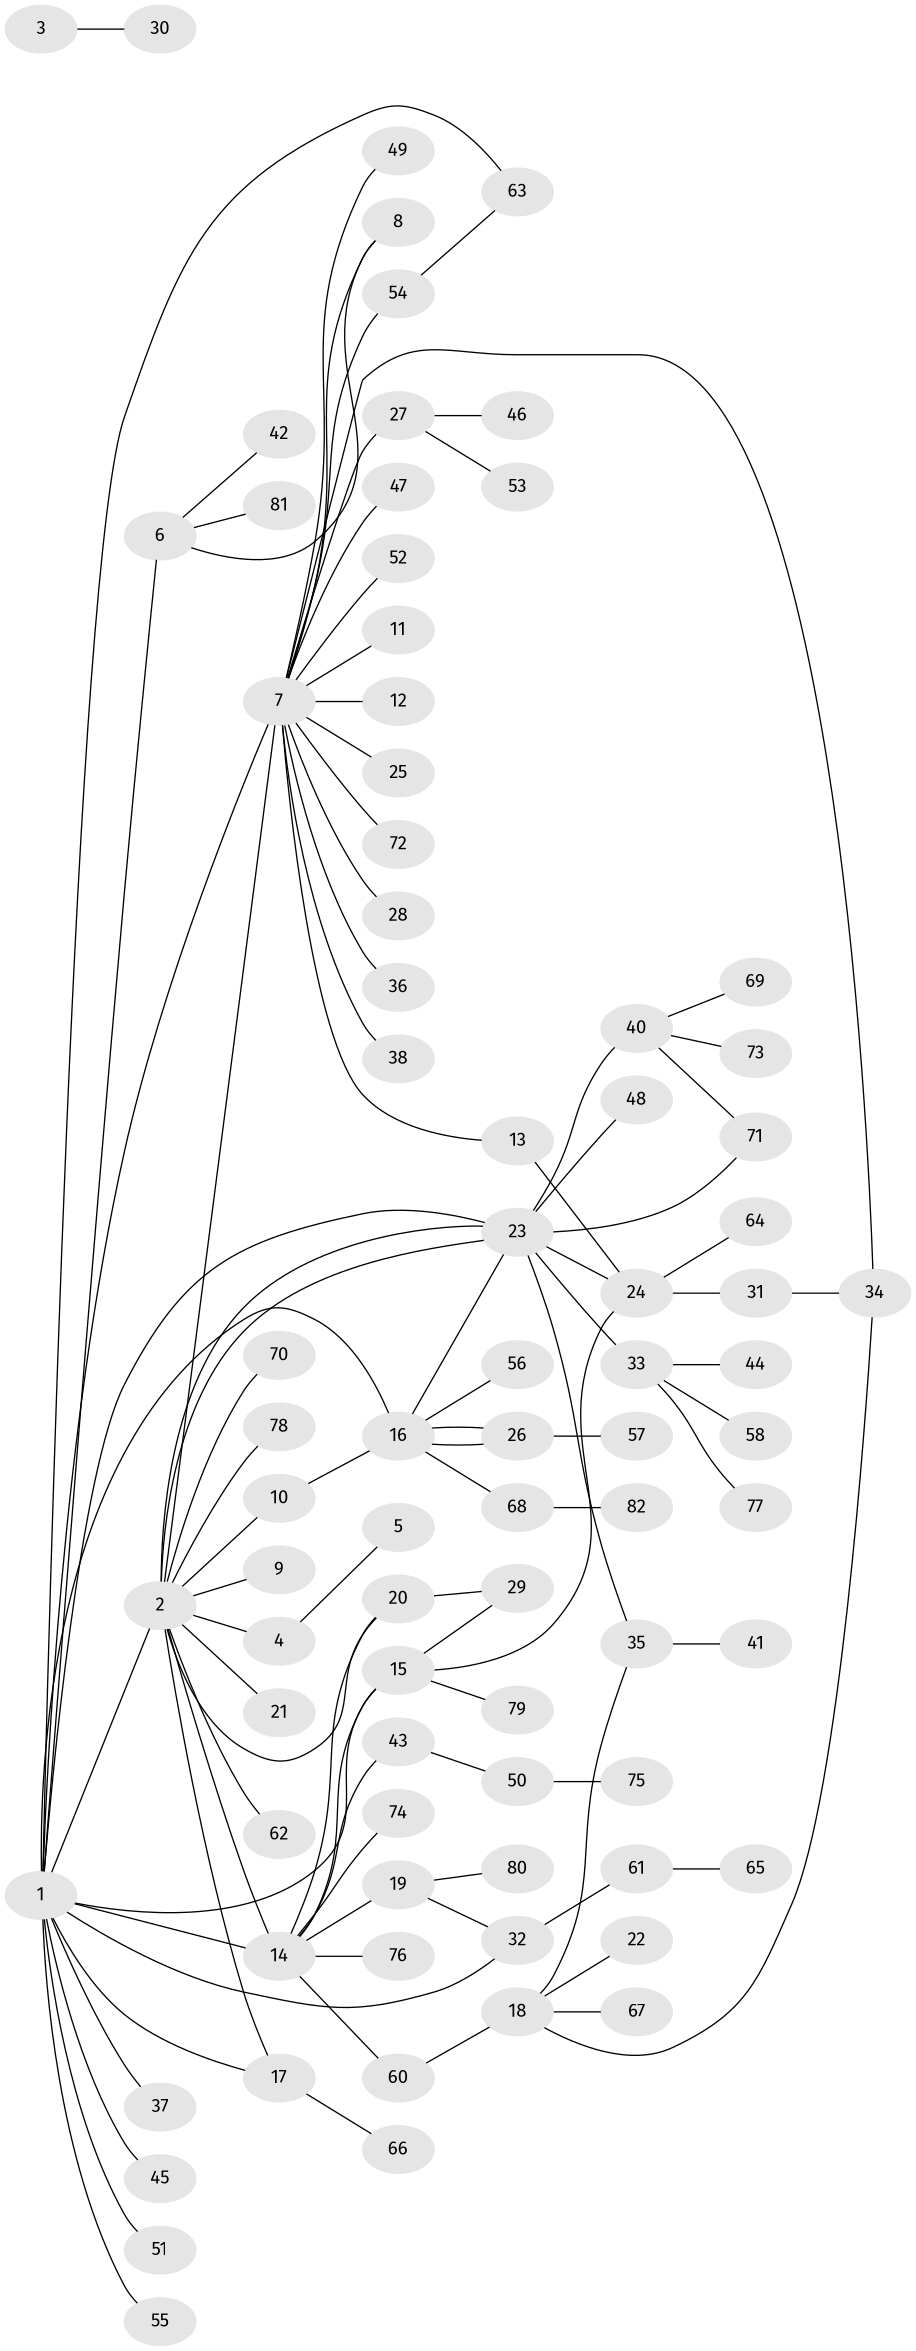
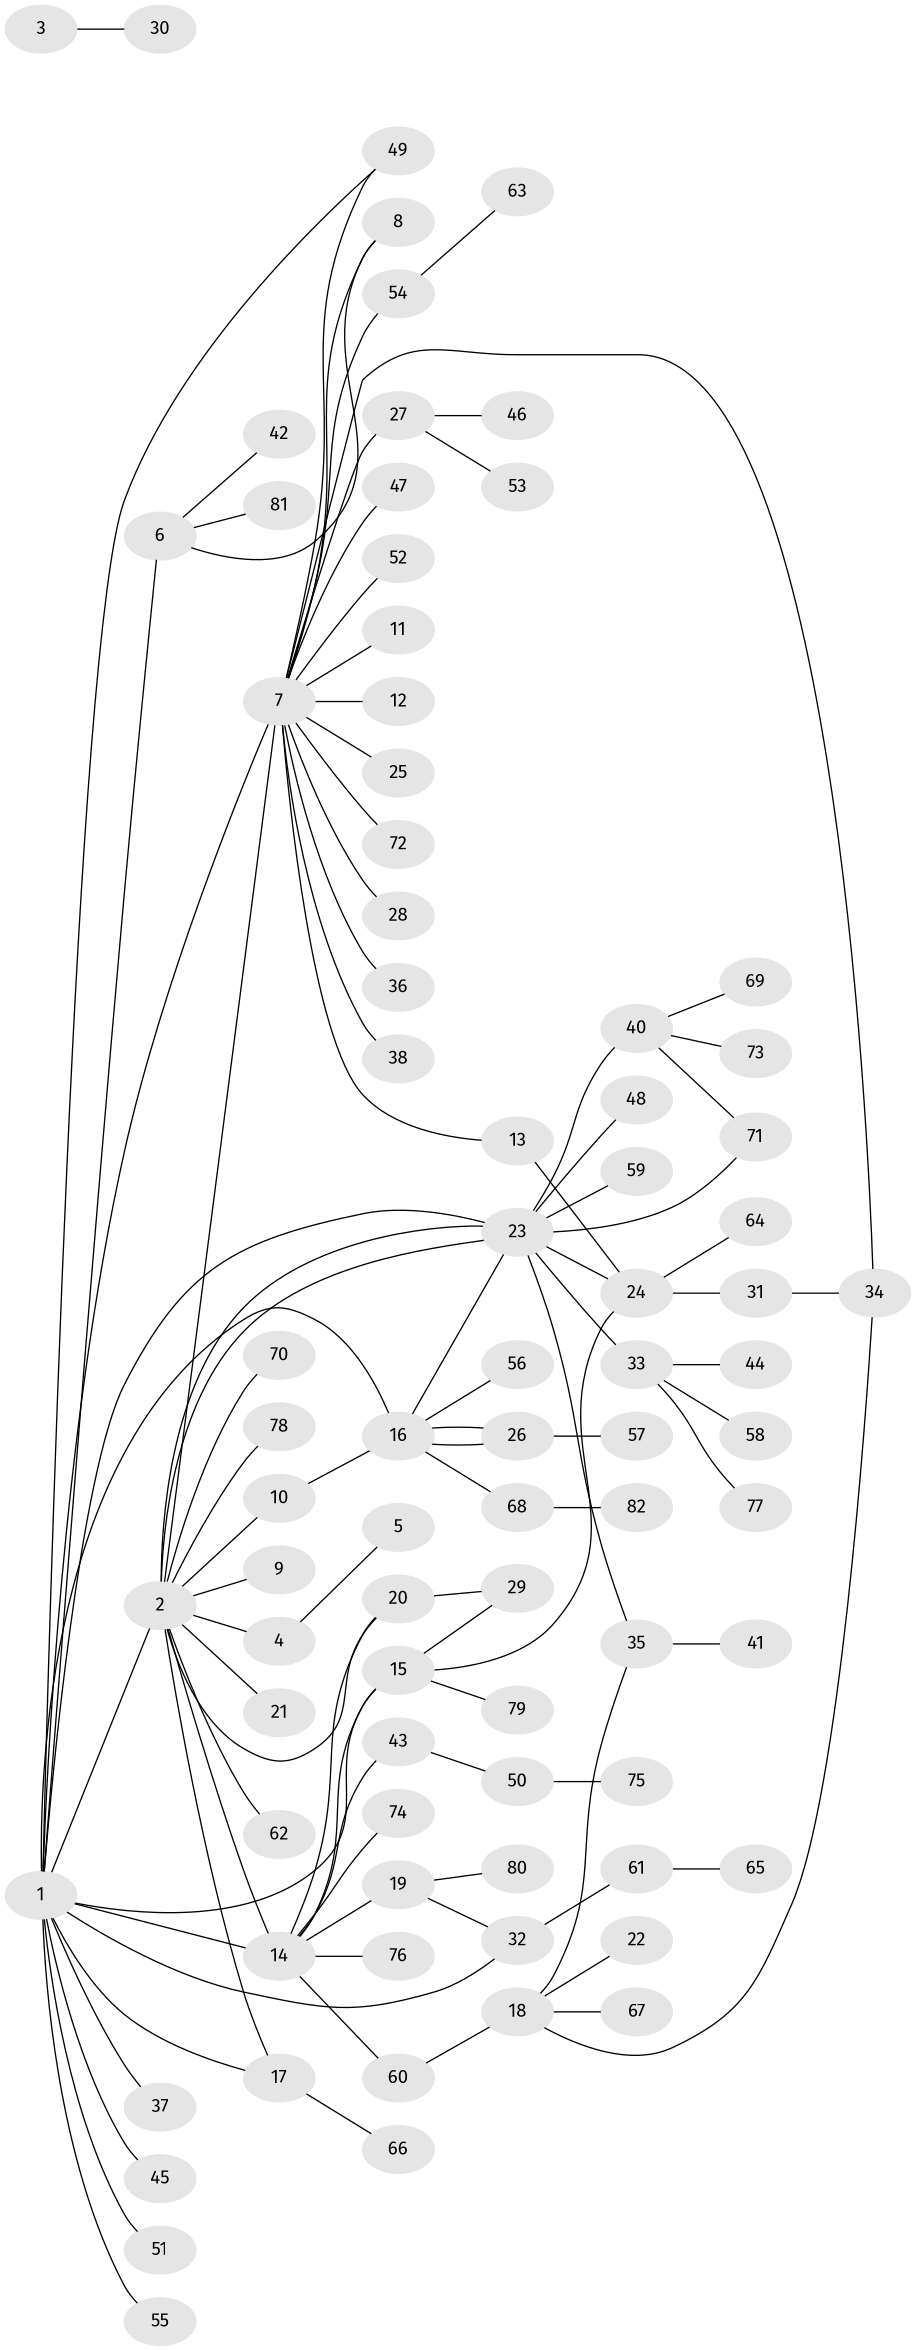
(80, 862) -> (77, 975)
none -> (637, 1171)
